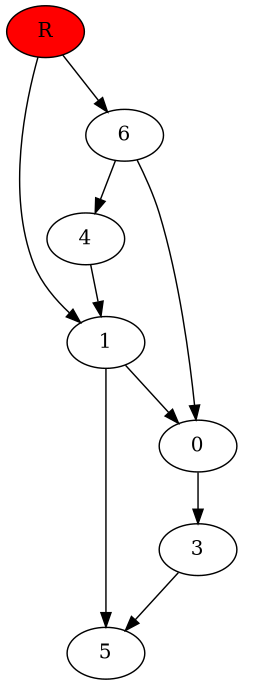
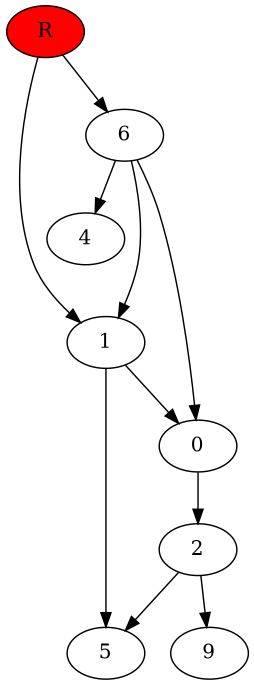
(94, 283) -> (140, 234)
(198, 550) -> (198, 550)
none -> (210, 653)
